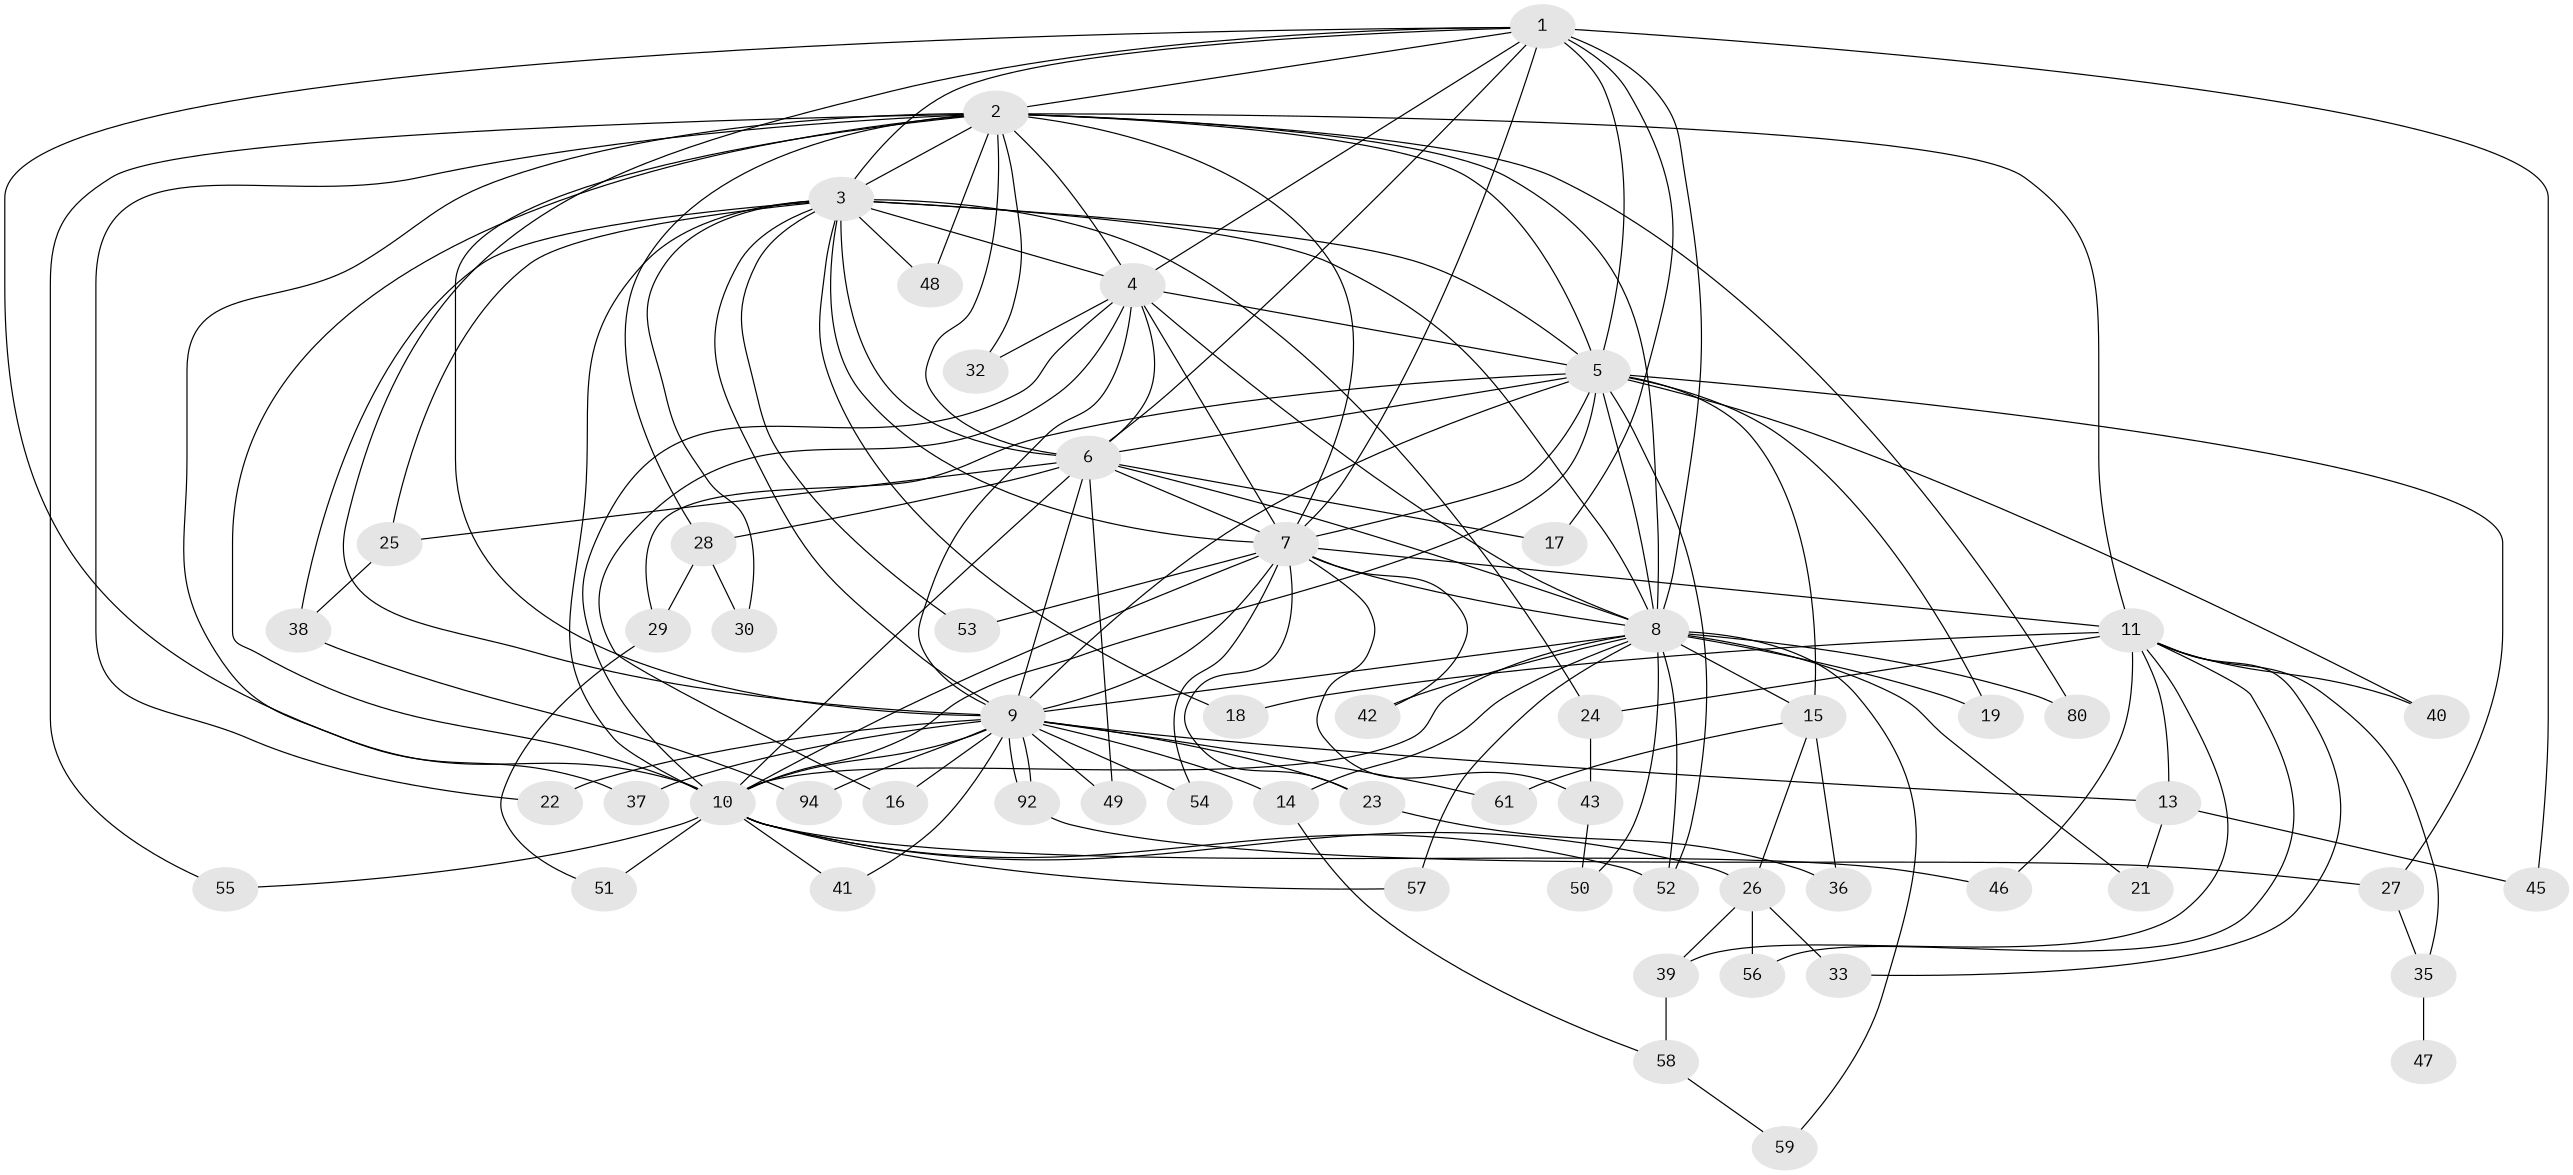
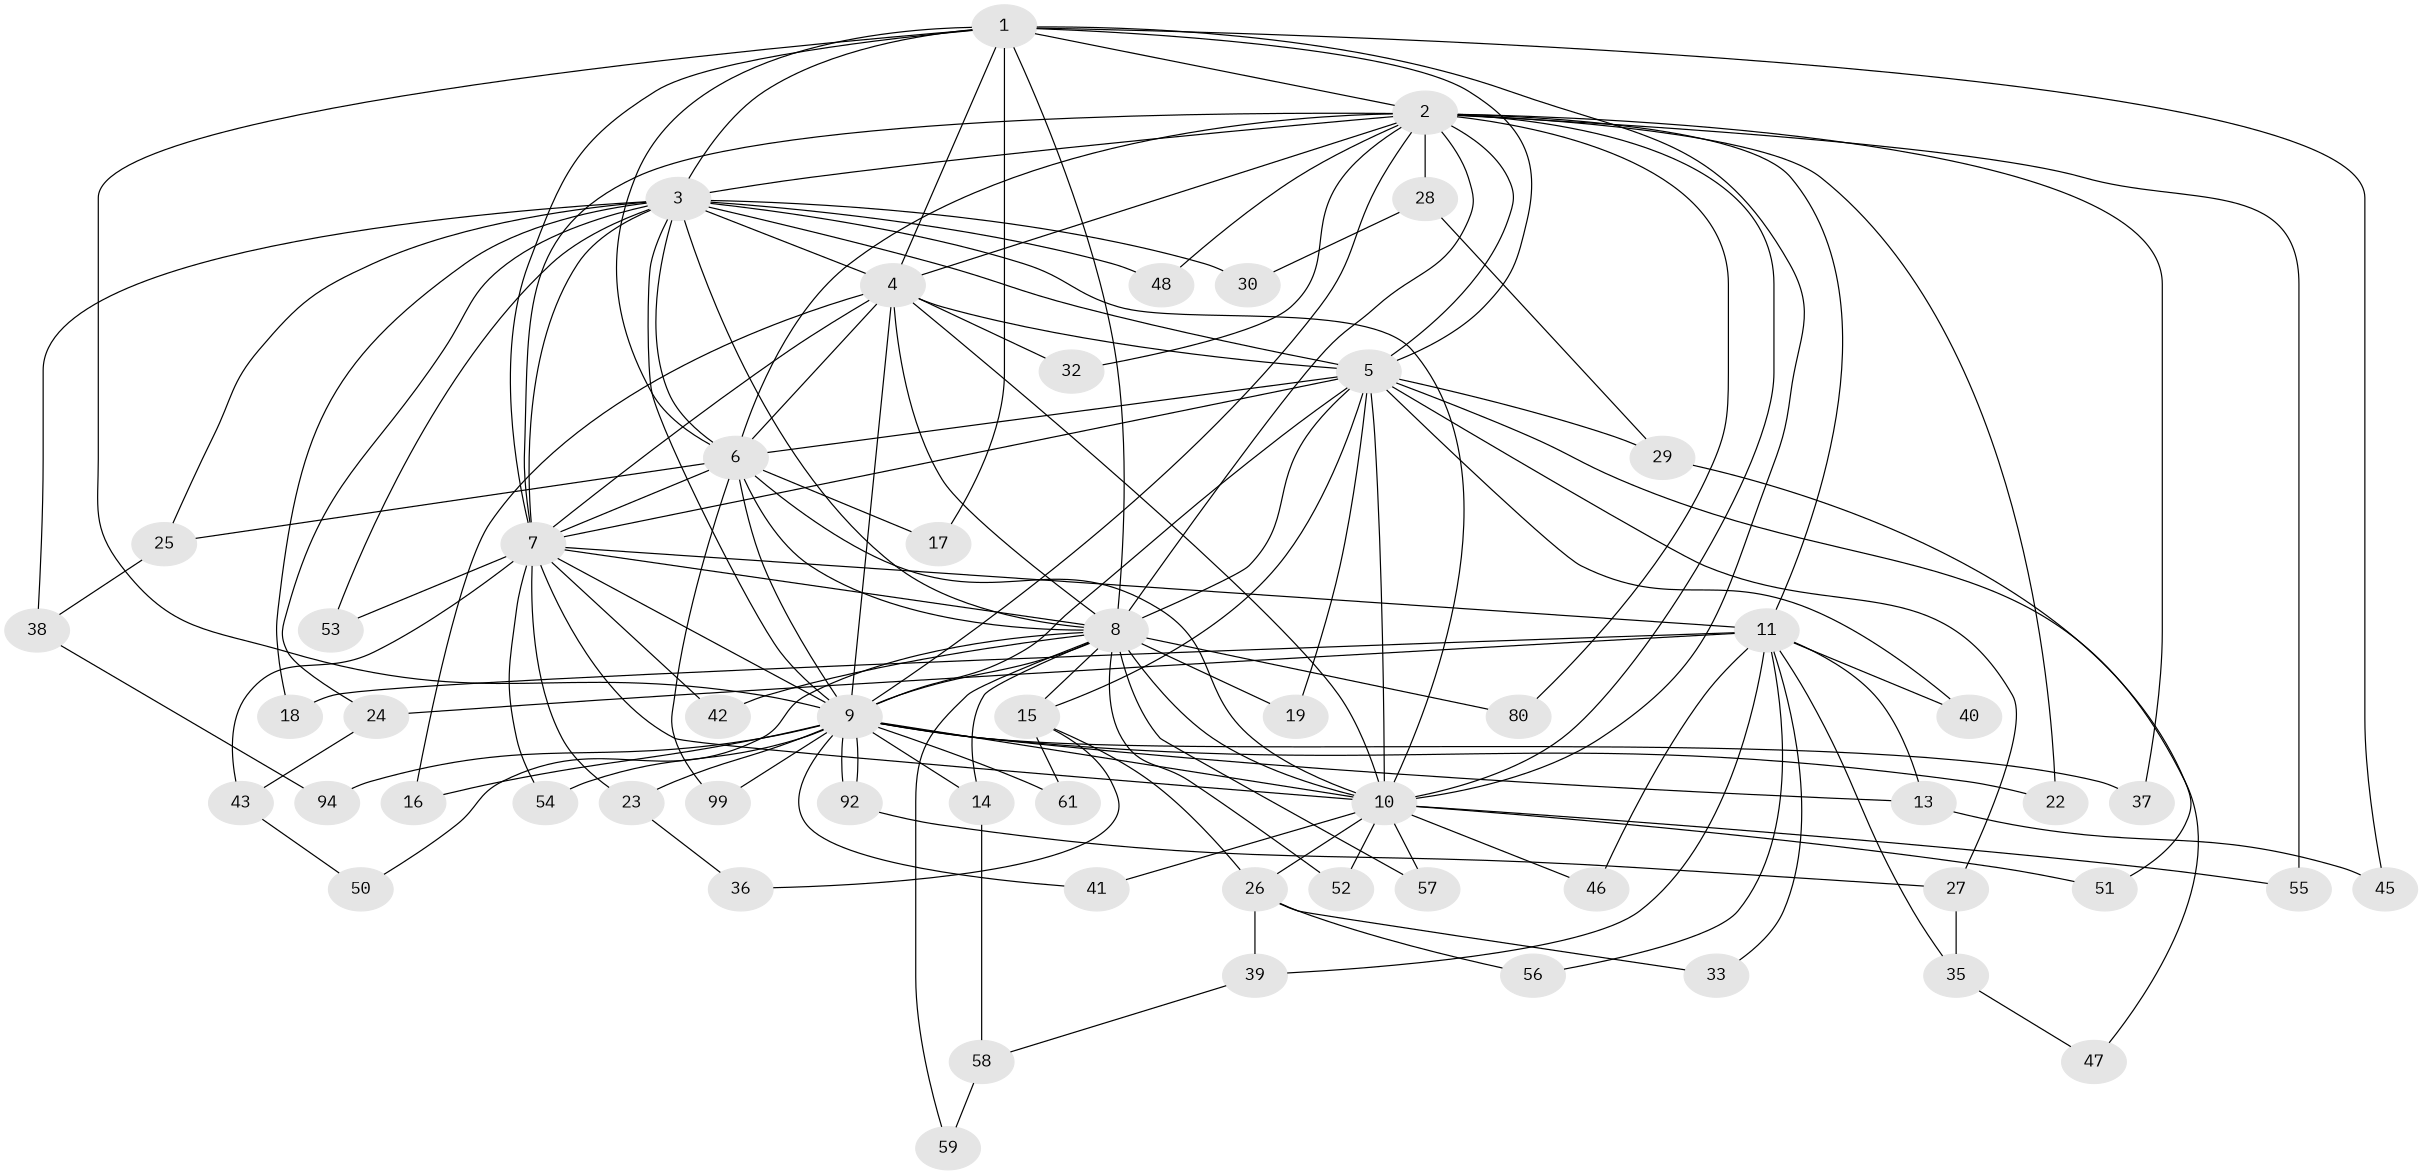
(898, 505) -> none
(1702, 623) -> (1959, 579)
(1114, 803) -> (718, 803)
(2141, 889) -> none
